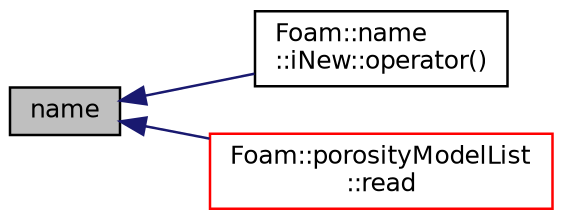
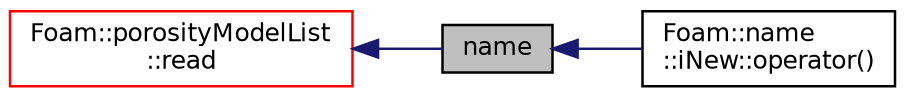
(177, 132) -> (411, 49)
